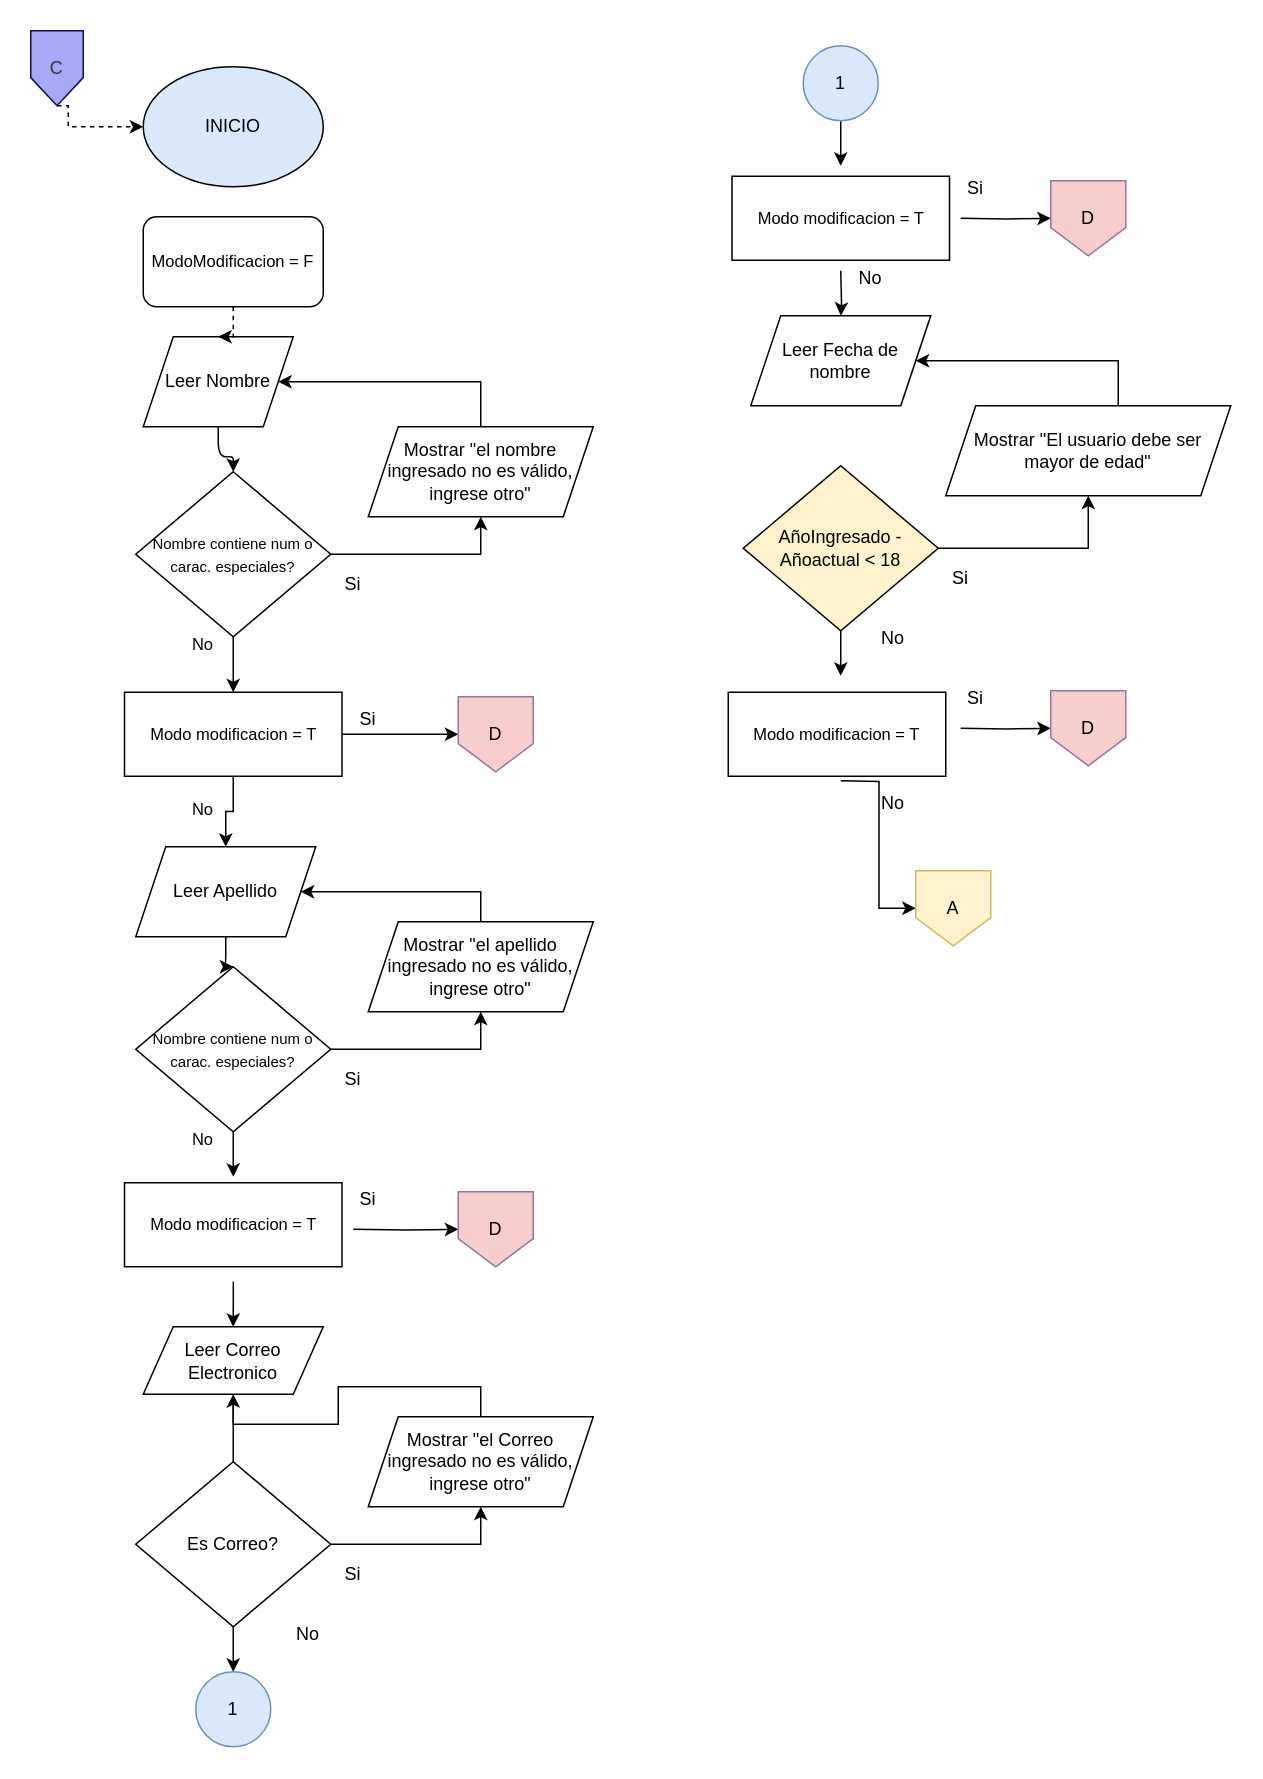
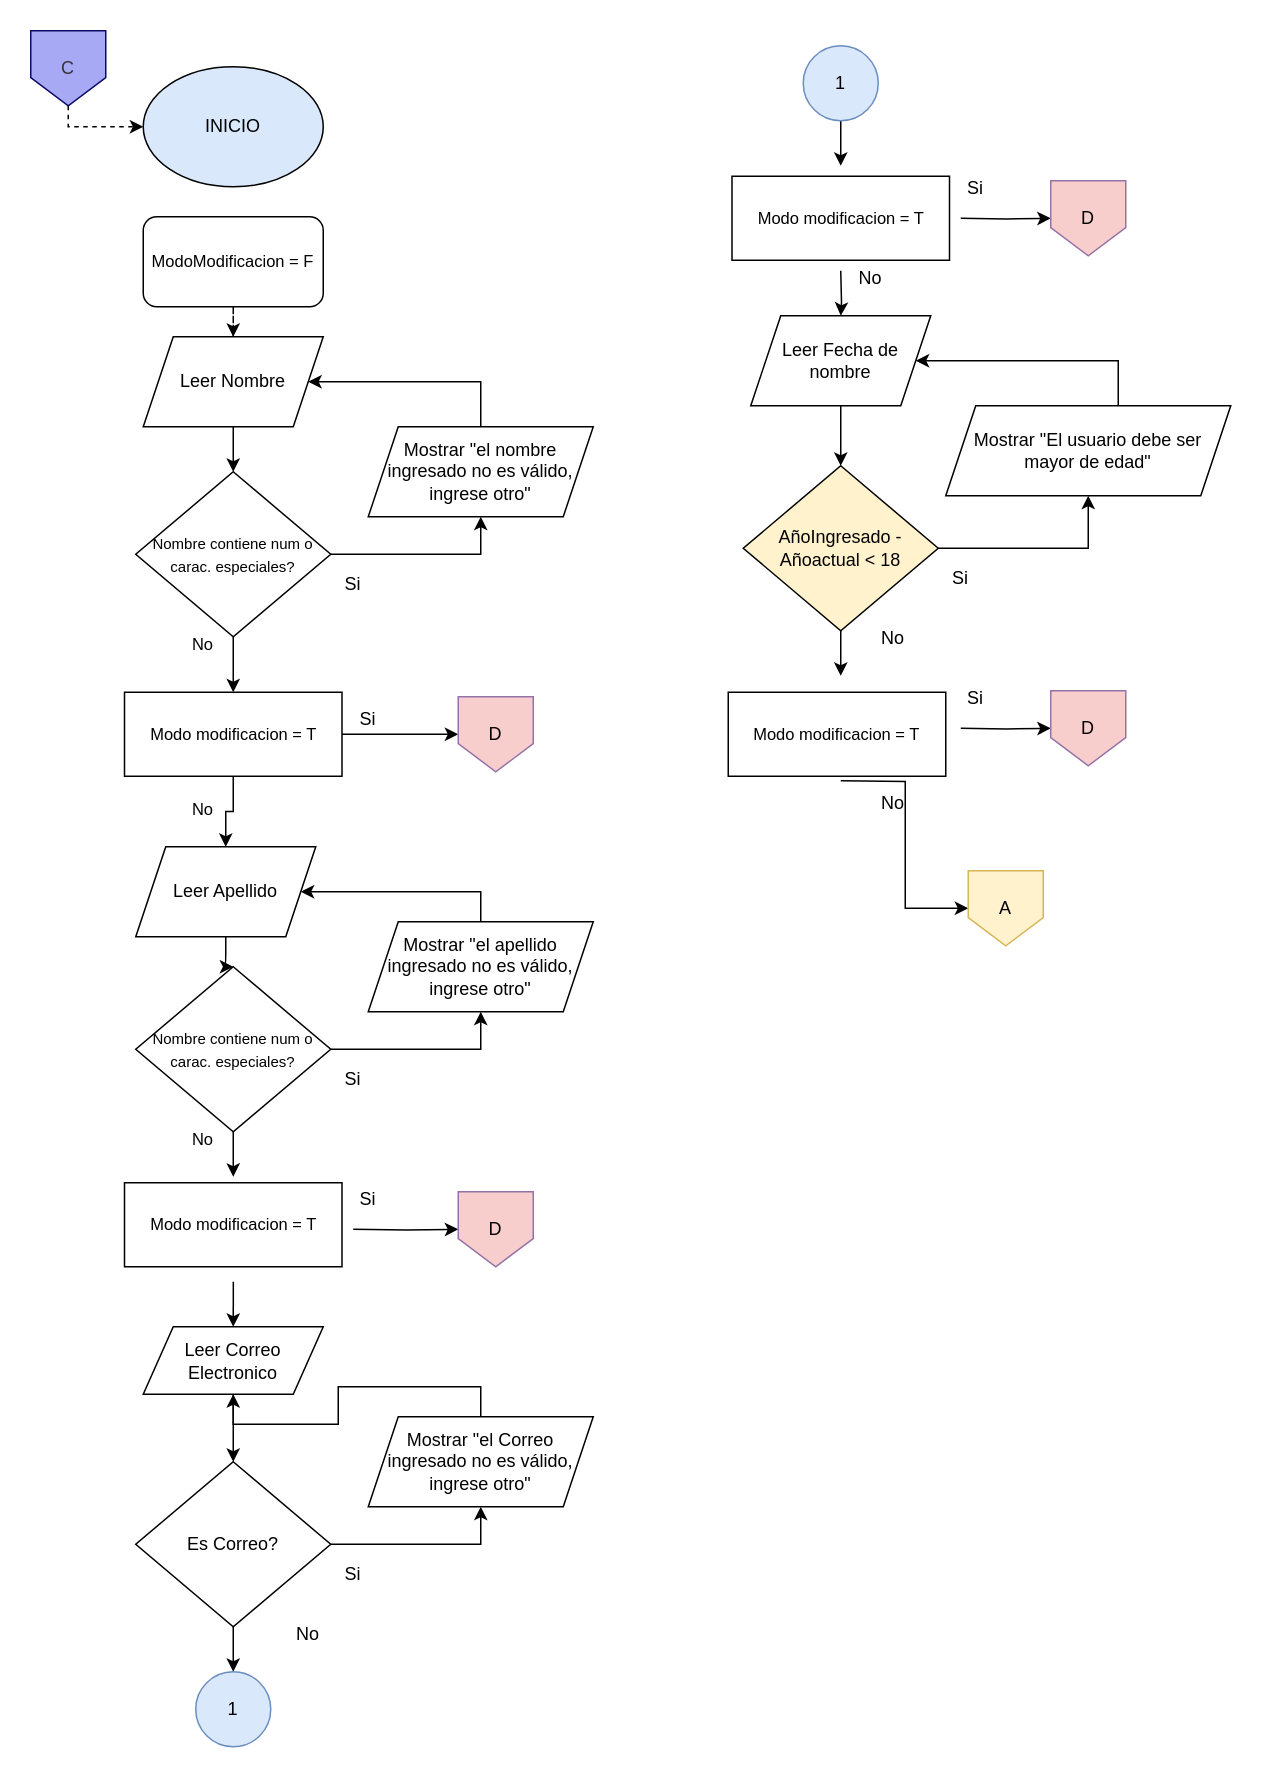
(57, 68) -> (68, 68)
(218, 382) -> (233, 382)
none -> (841, 431)
(953, 908) -> (1006, 908)
(233, 1454) -> (233, 1450)
